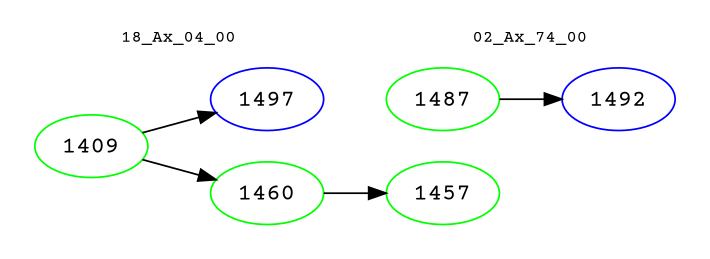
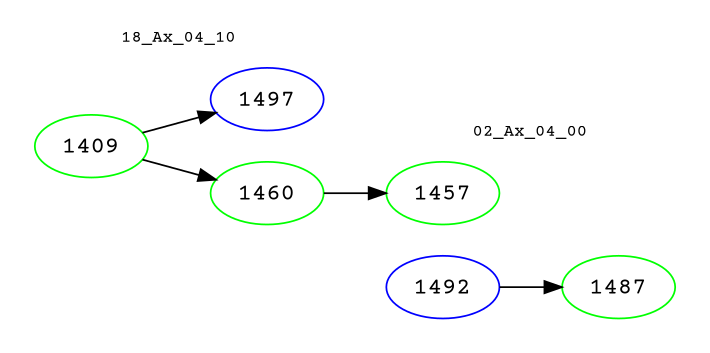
(179, 37) -> (179, 37)
(531, 37) -> (531, 131)
(522, 99) -> (522, 287)
